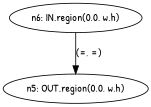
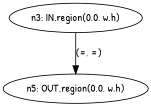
(76, 18) -> (76, 18)
